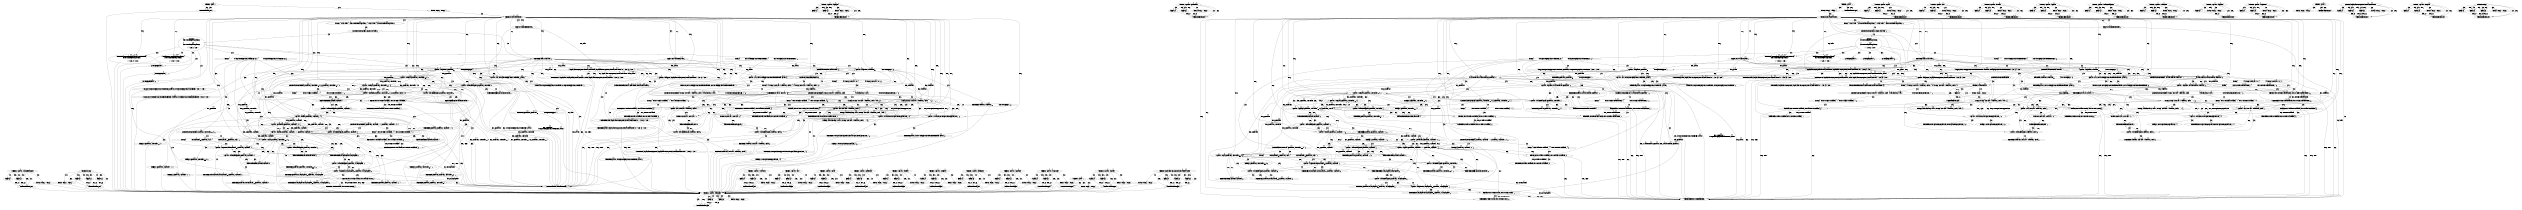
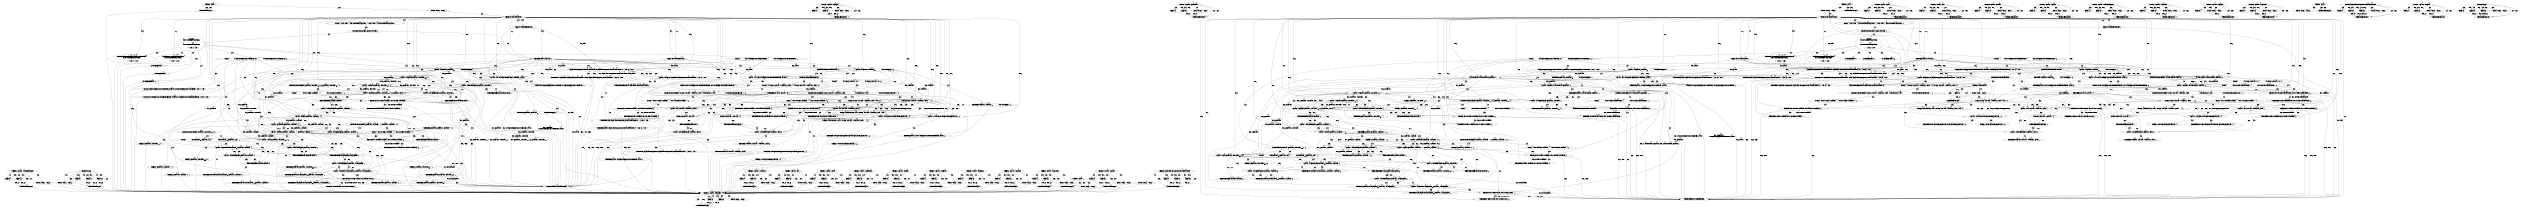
(2193, 82) -> (2193, 82)
(2069, 83) -> (2179, 81)
(1511, 84) -> (1568, 90)
(1582, 85) -> (1582, 85)
